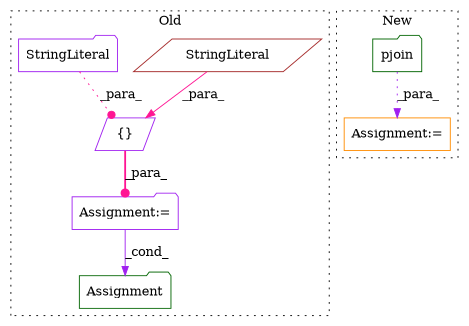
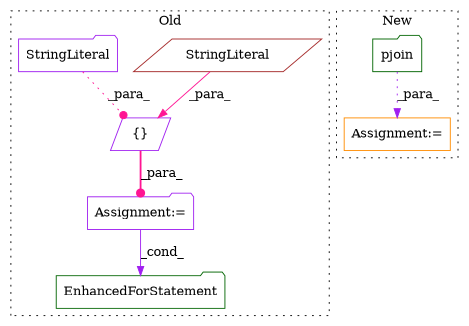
(125, 292) -> (141, 292)
